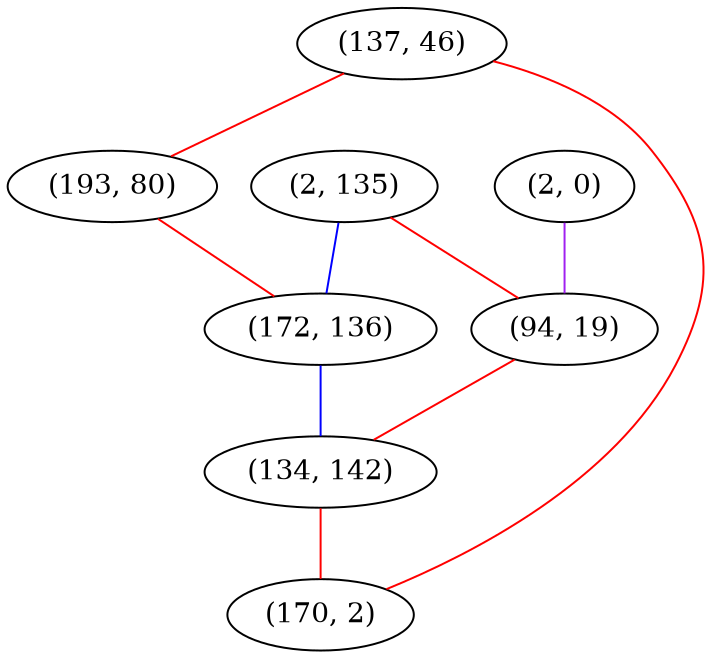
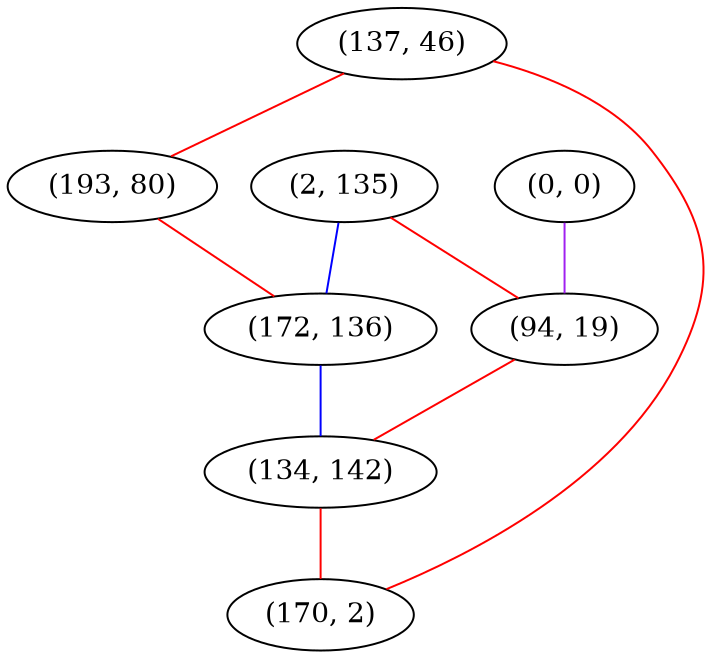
(565, 186) -> (565, 186)
